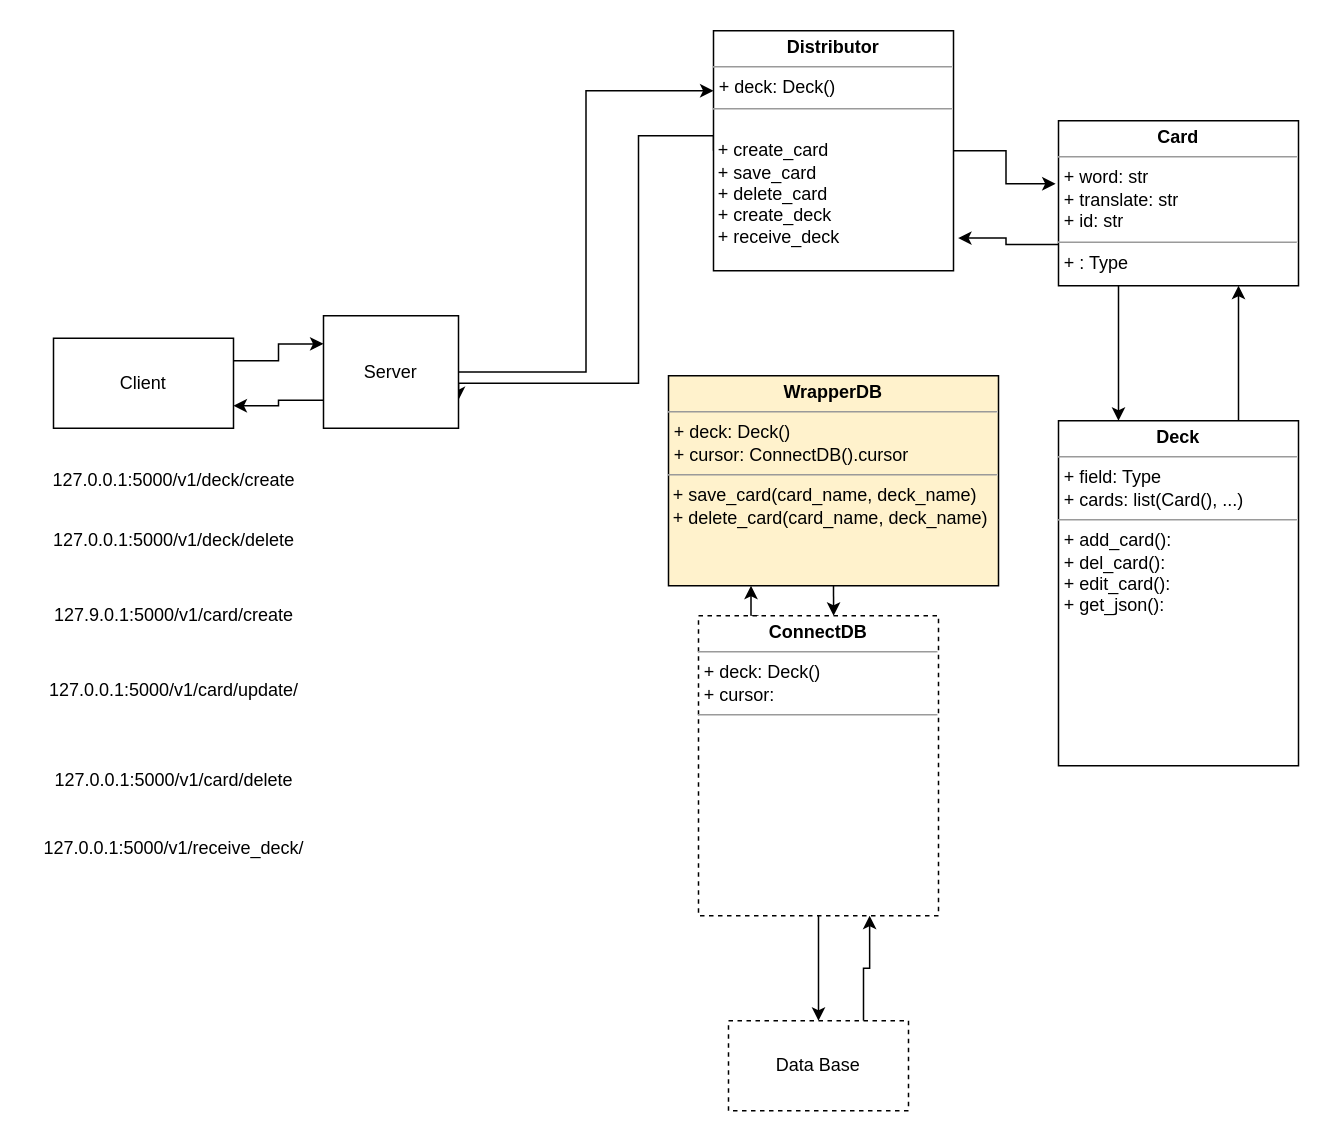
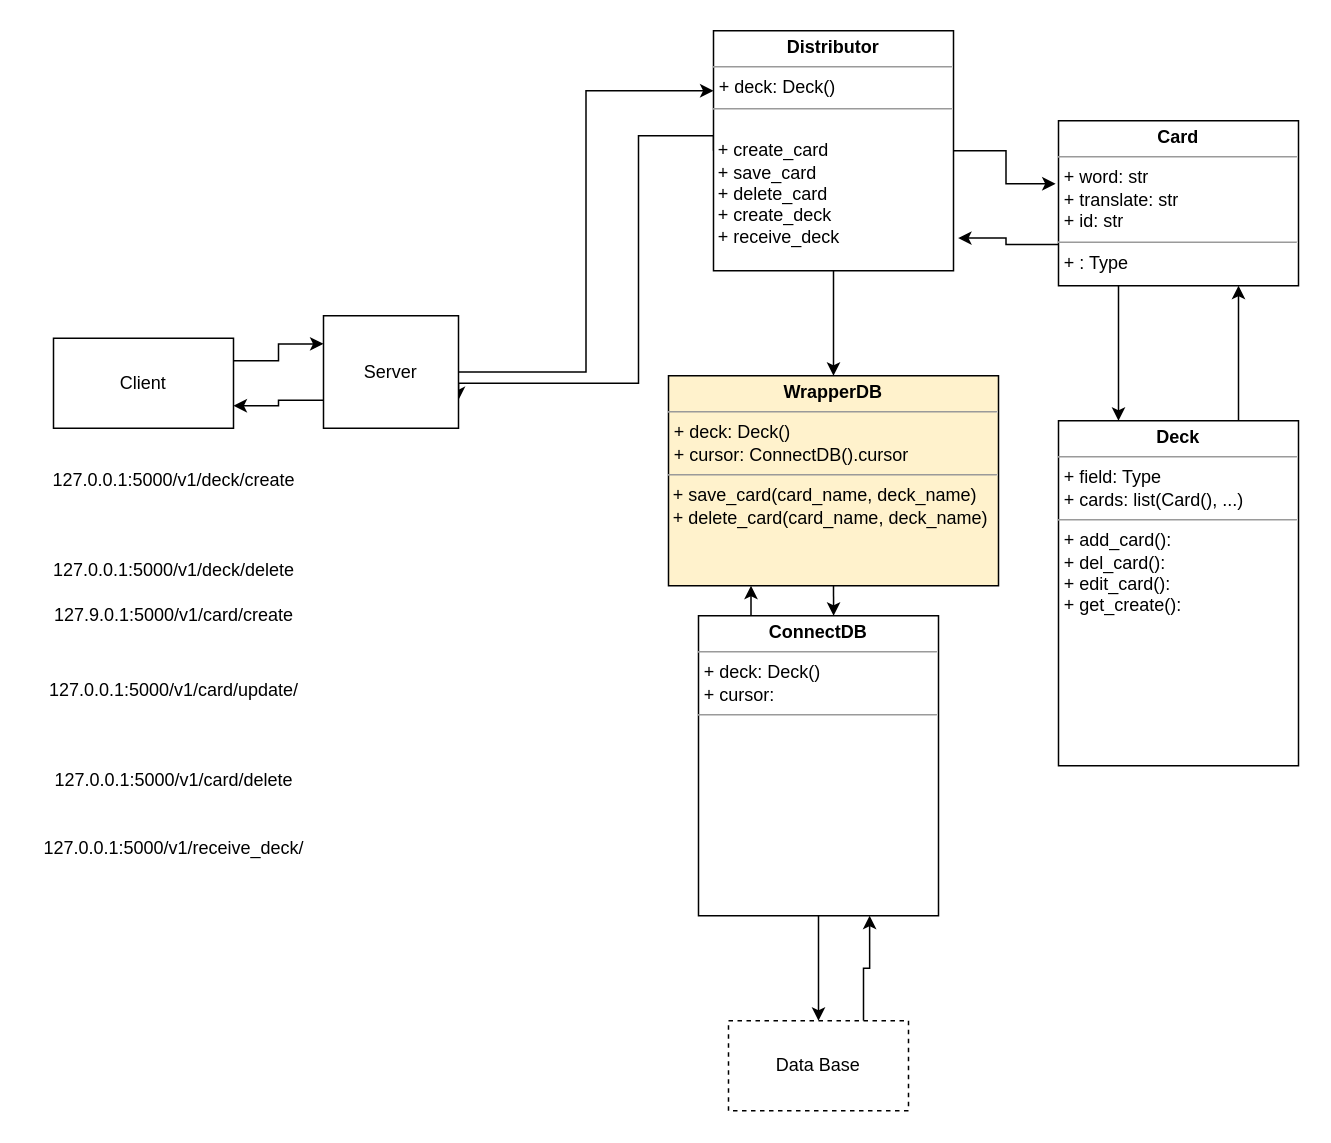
none -> (833, 318)
(1166, 496) -> (1166, 496)
(173, 541) -> (173, 571)
(818, 766) -> (818, 766)
